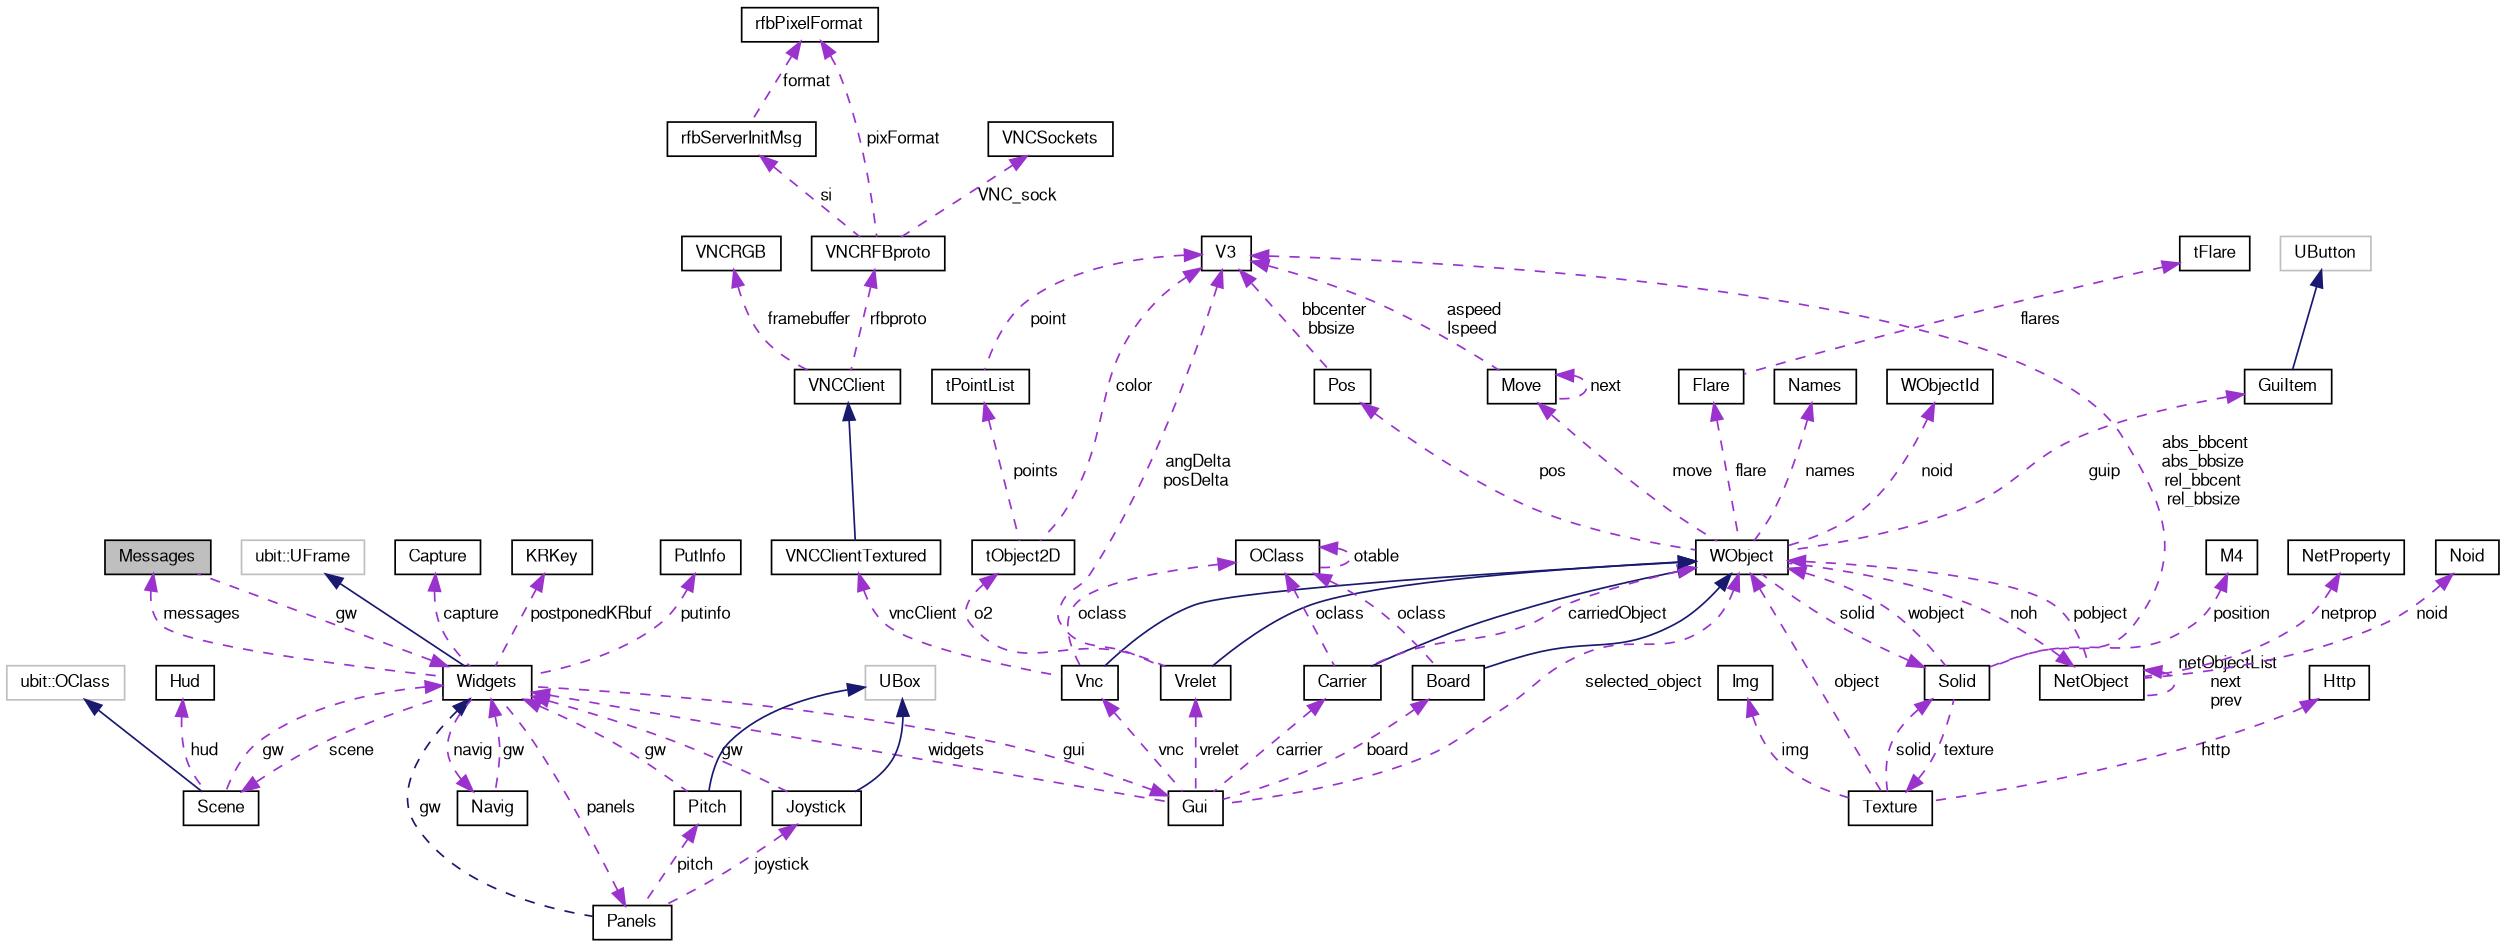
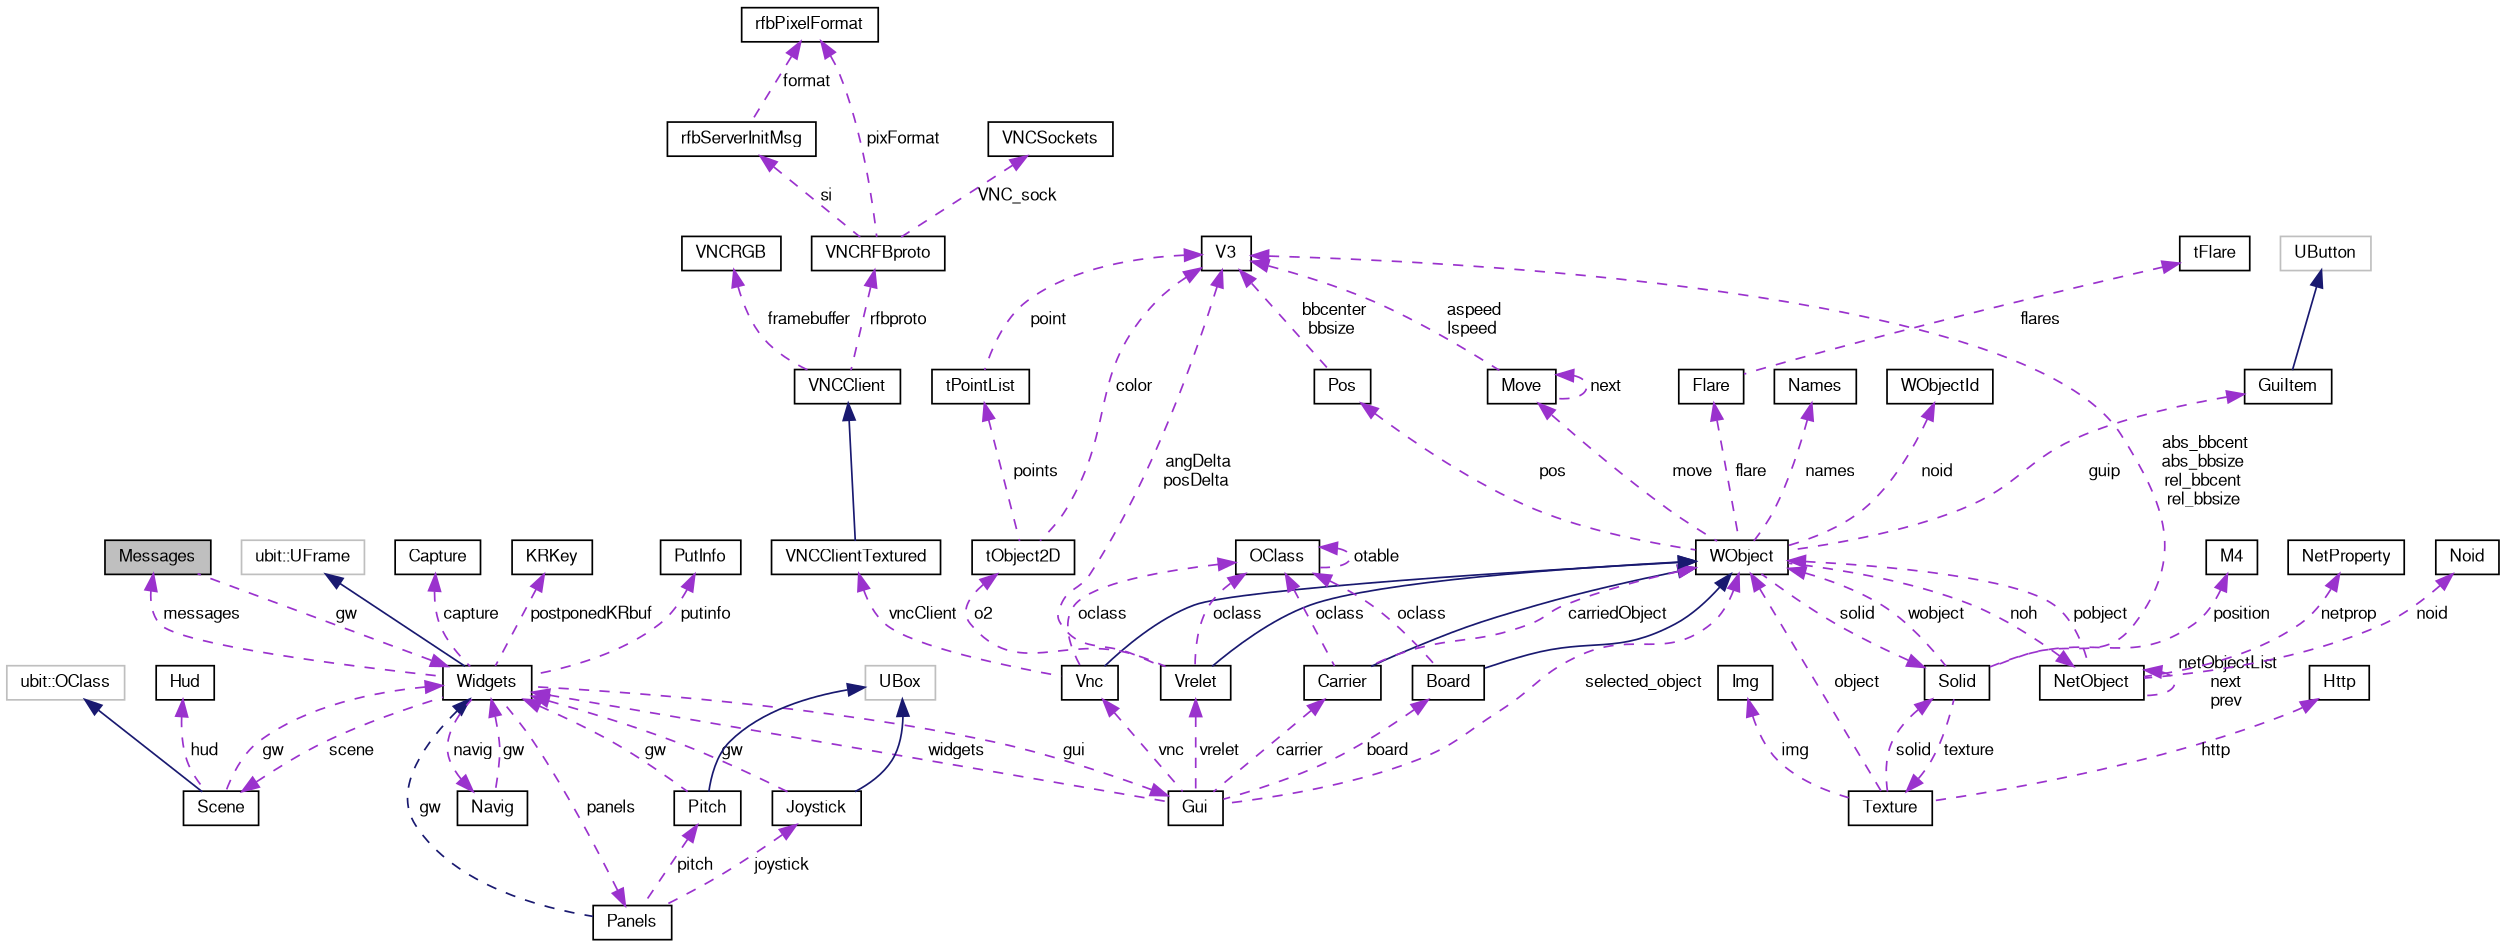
none -> (1202, 620)
